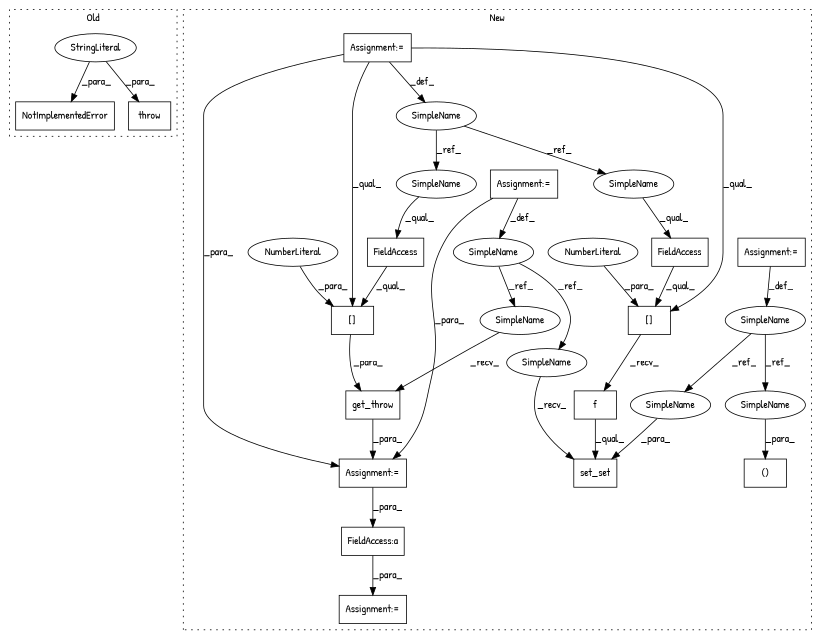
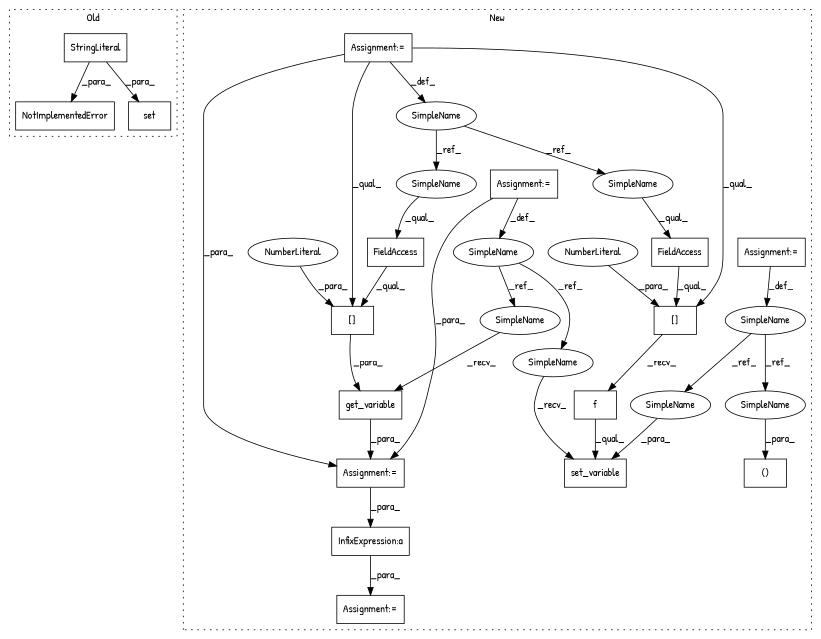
(96, 48) -> (96, 48)
(150, 116) -> (150, 116)
(373, 405) -> (371, 405)
(595, 473) -> (595, 473)
(373, 541) -> (371, 541)
